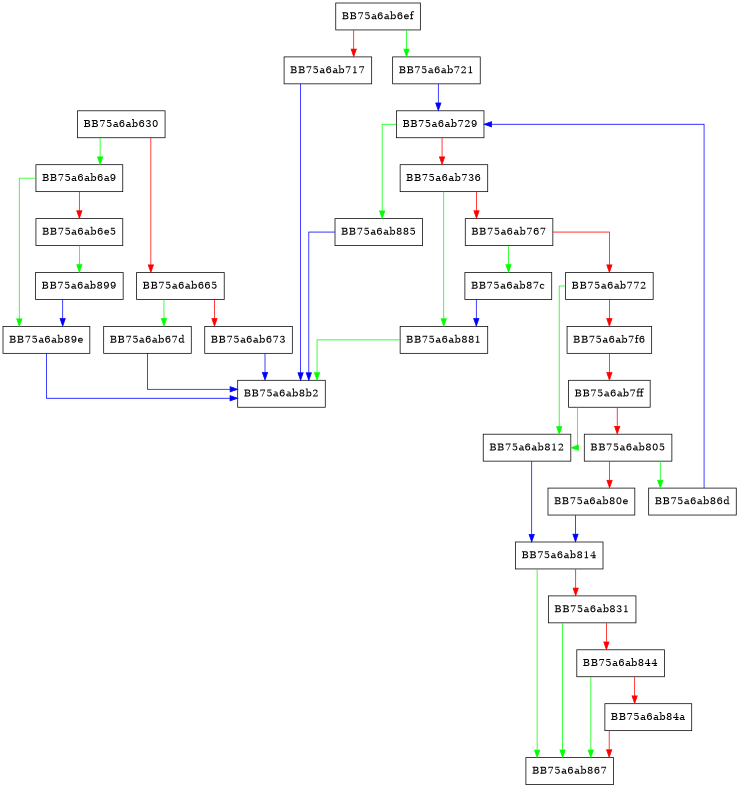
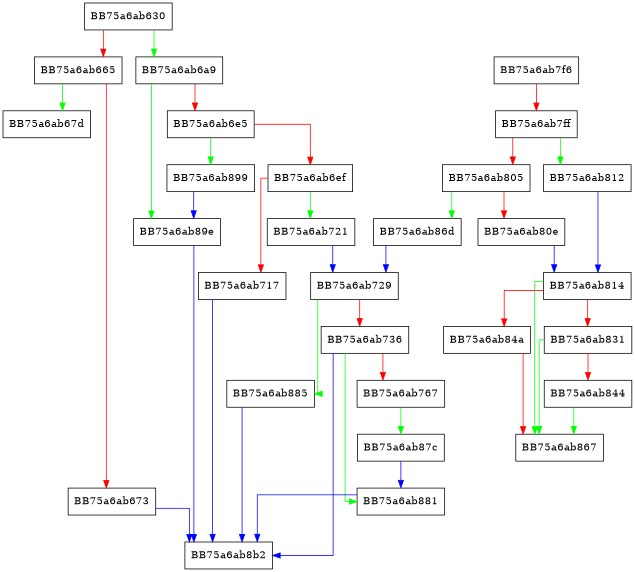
none -> (299, 124)
(609, 286) -> none
(342, 340) -> (287, 495)
(171, 389) -> (333, 481)
(635, 686) -> (510, 290)
